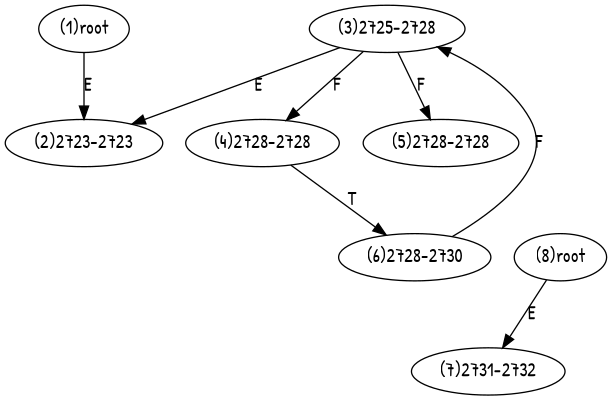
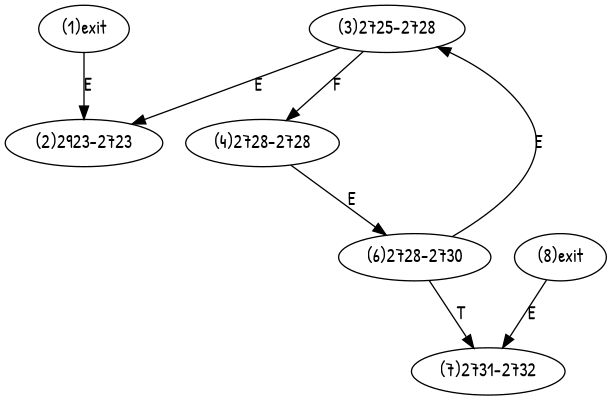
(84, 29) -> (84, 29)
(84, 143) -> (84, 143)
(441, 143) -> none
(539, 143) -> (539, 143)
(352, 200) -> (352, 200)
(560, 257) -> (560, 257)
none -> (448, 309)
